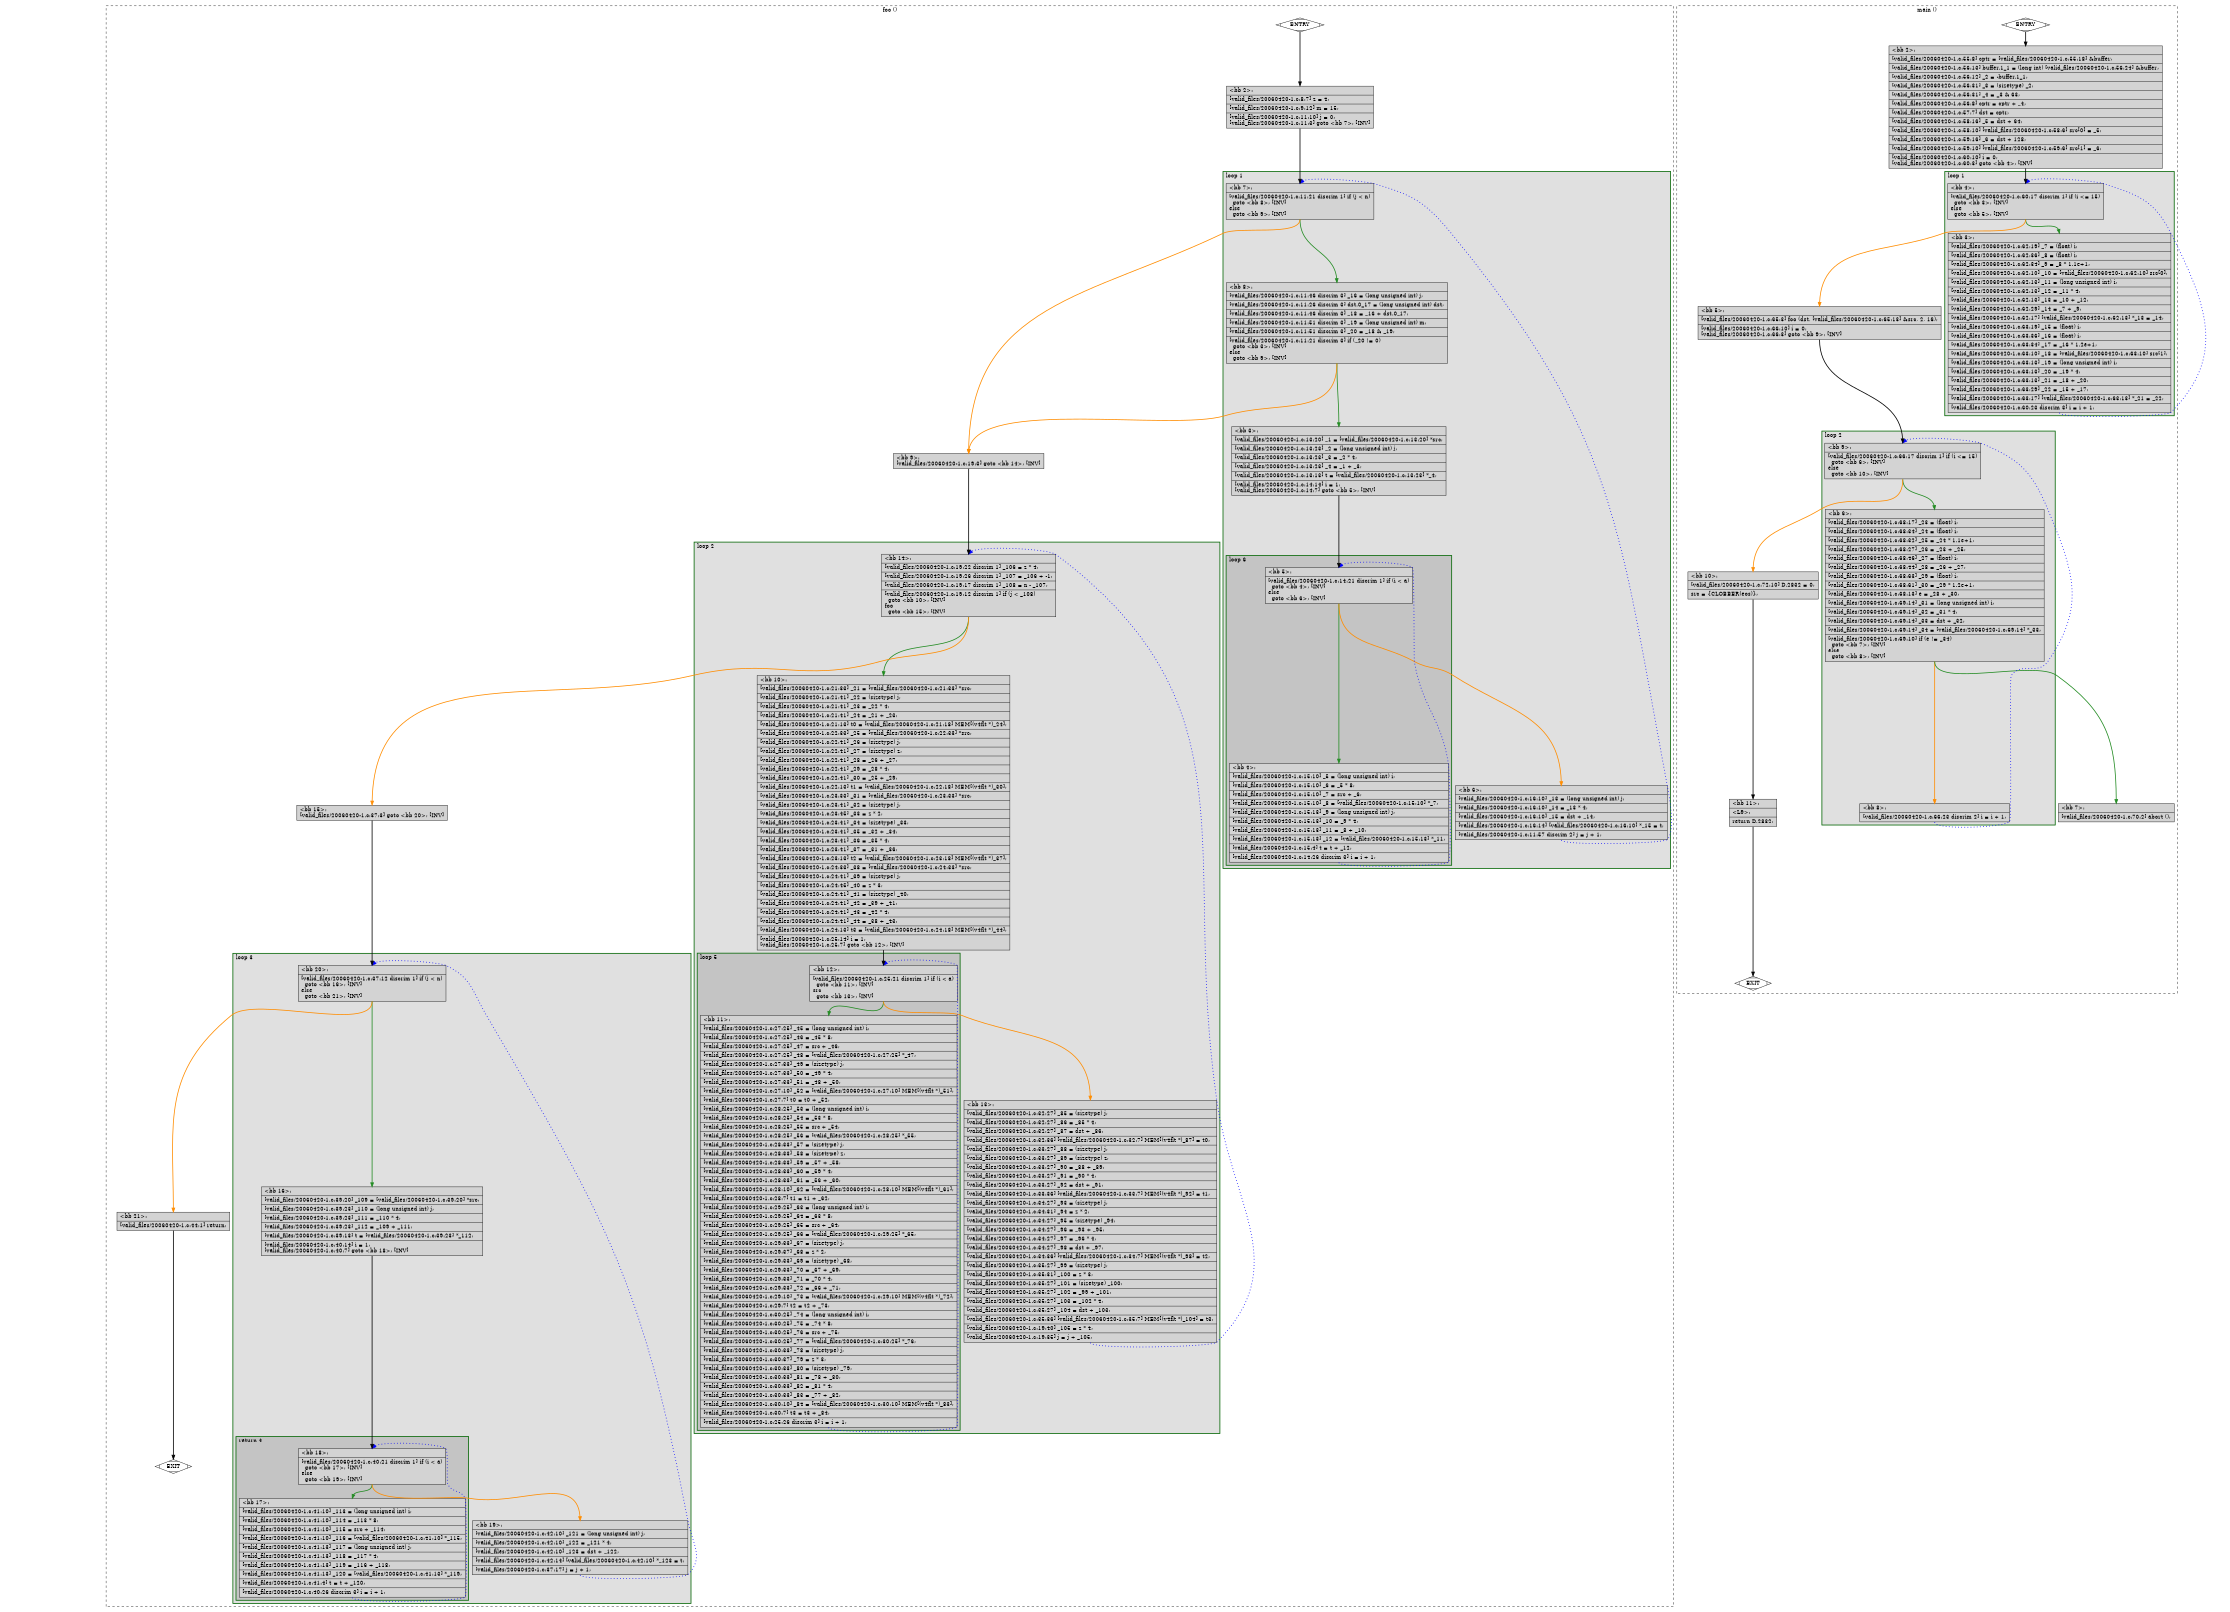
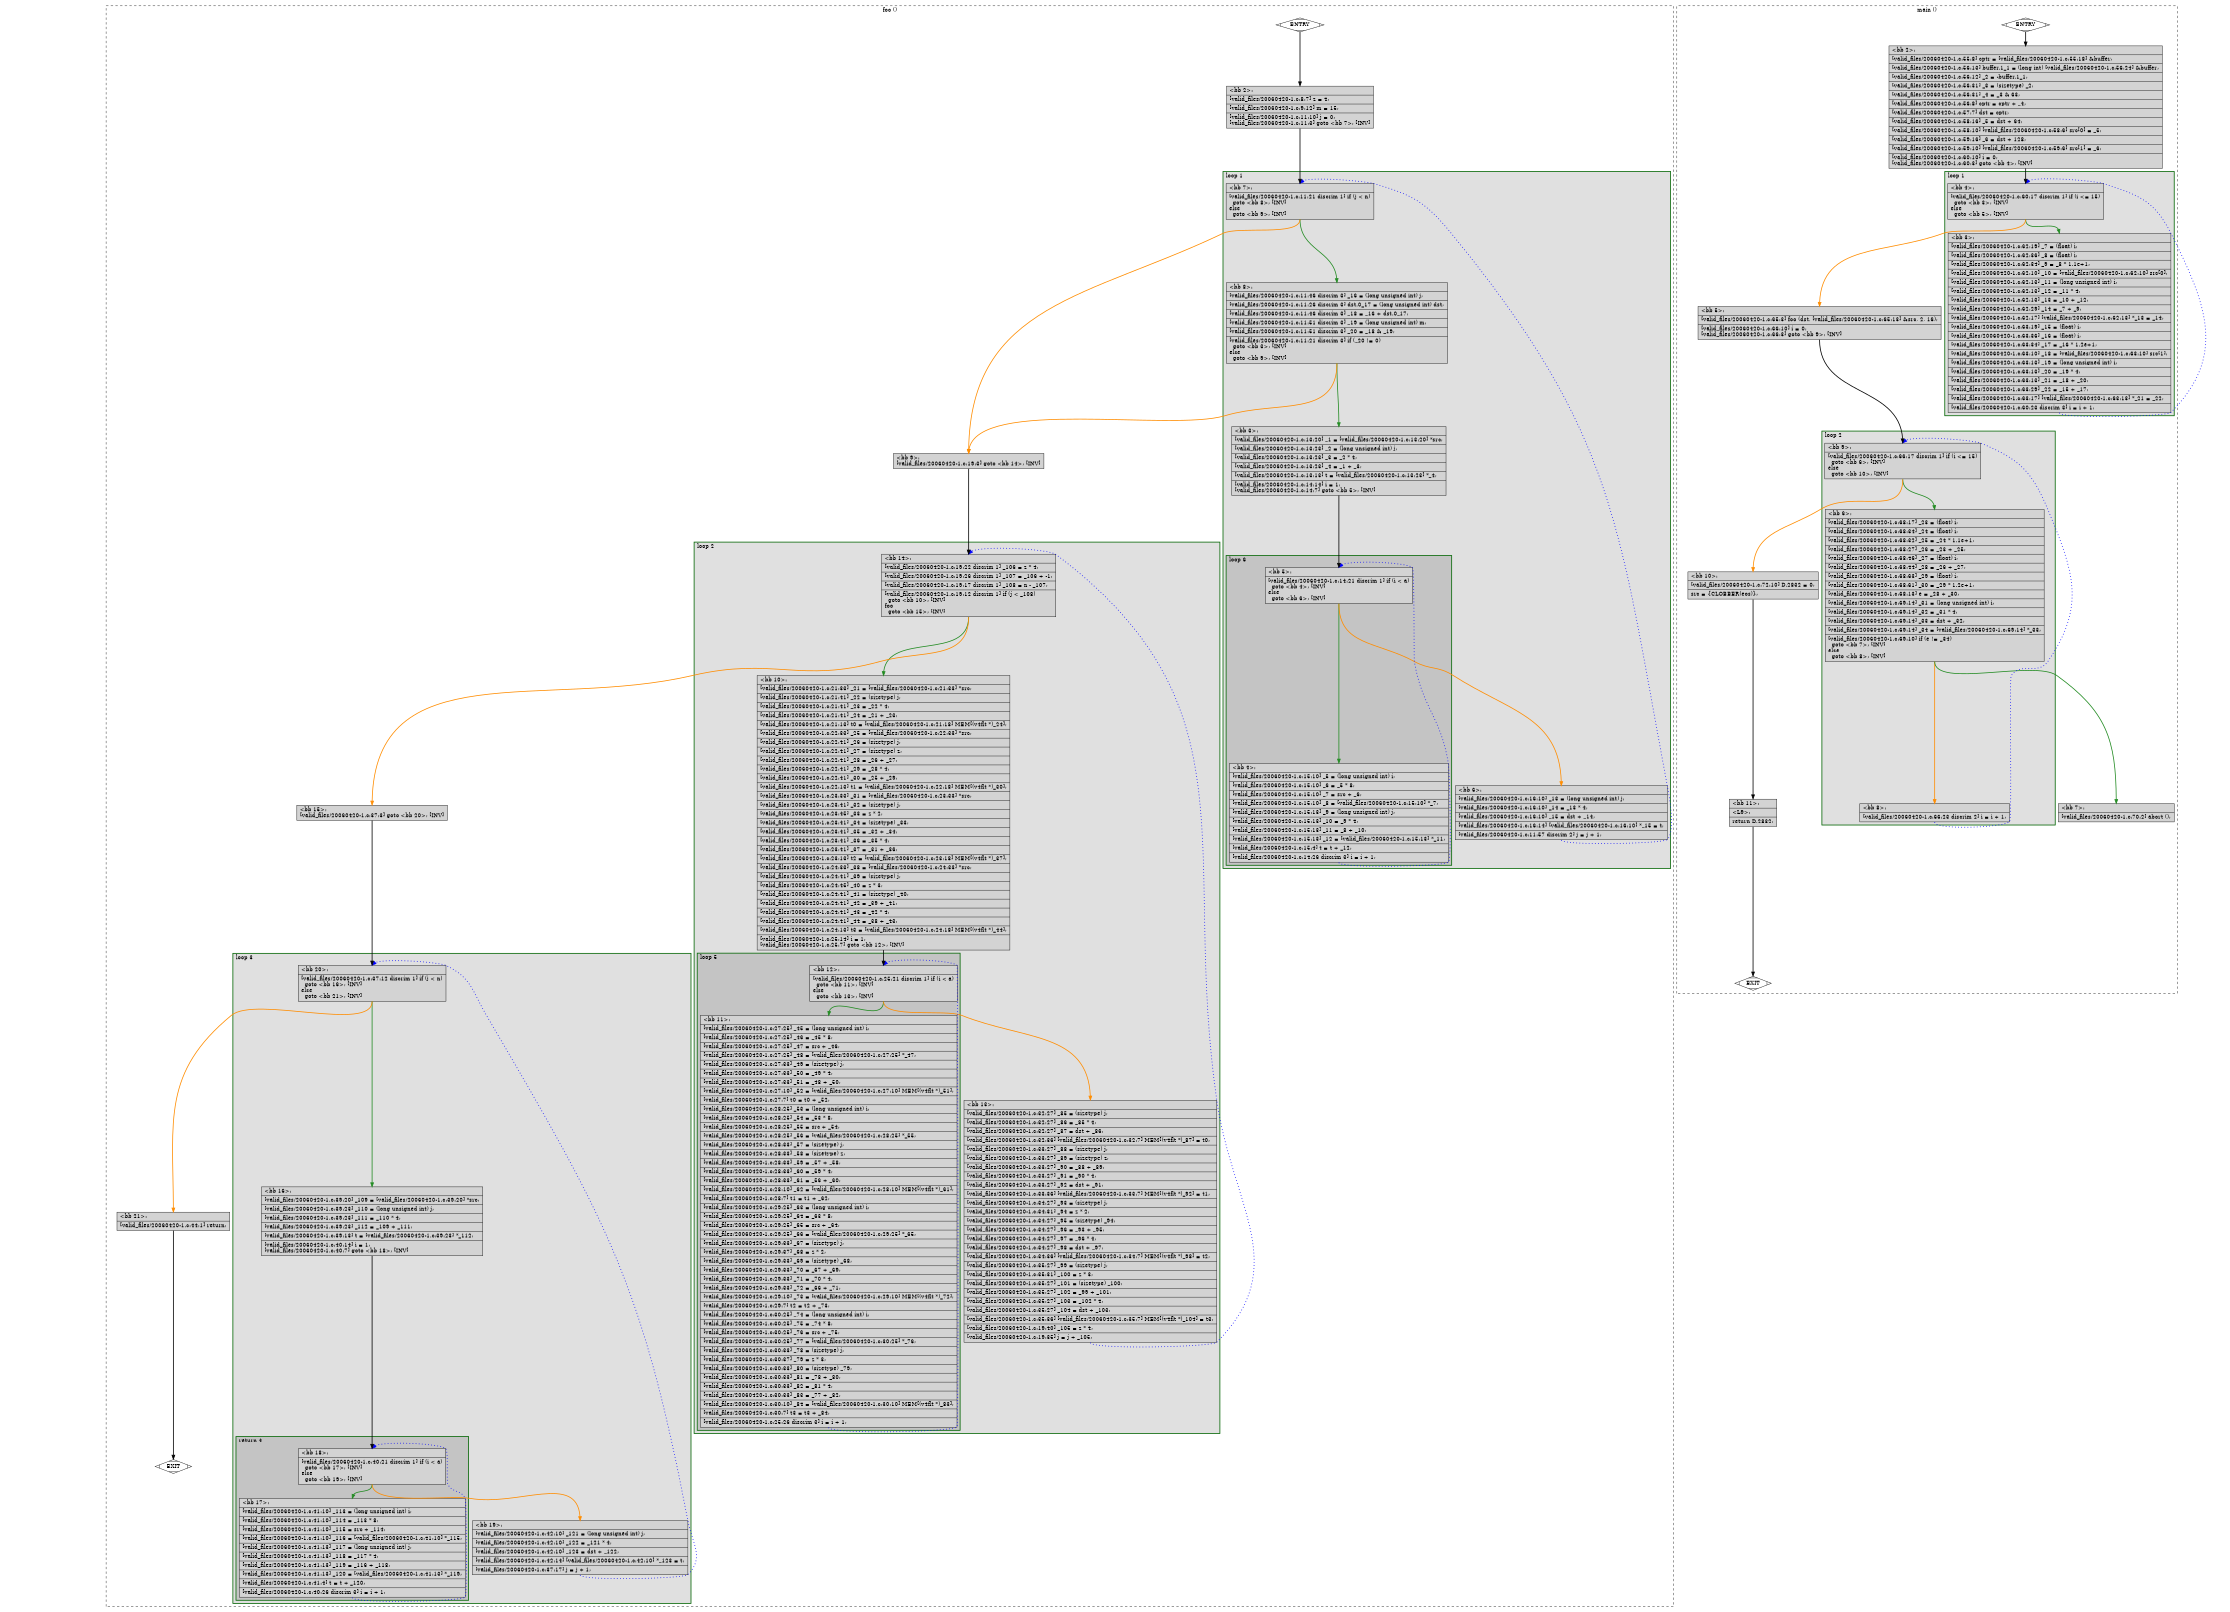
(817, 991) -> (819, 991)
